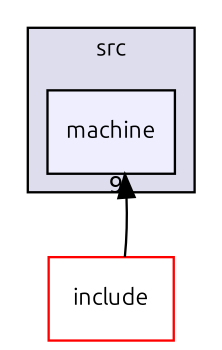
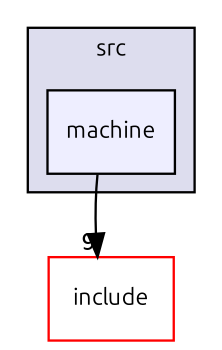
(127, 227) -> (96, 207)
